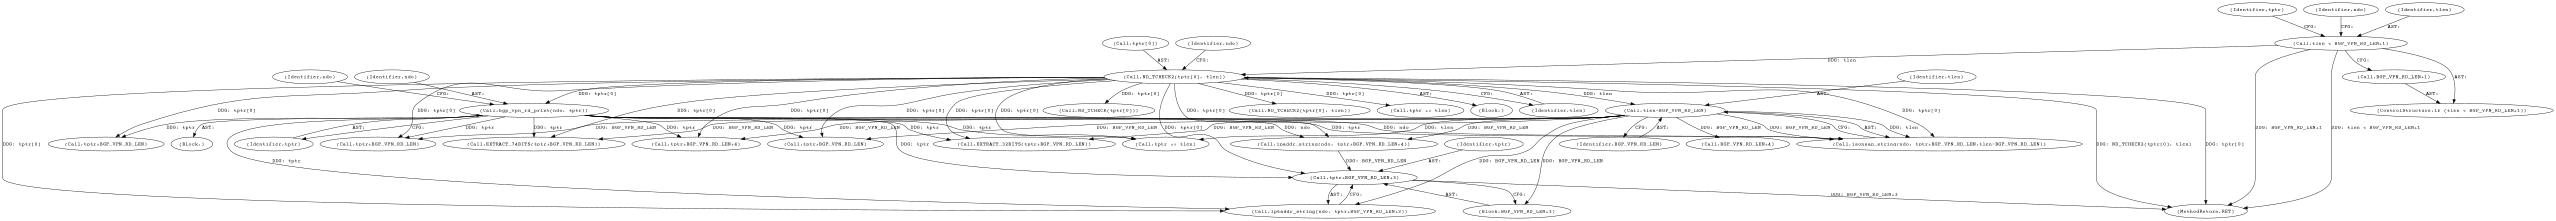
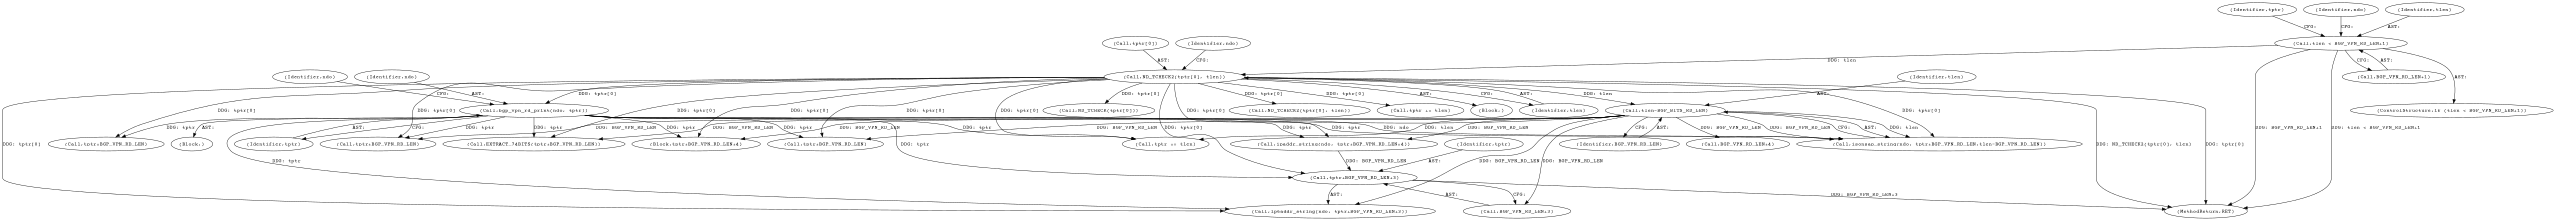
(2421, 93) -> (2376, 59)
(1665, 110) -> (1665, 110)
(1298, 127) -> (1298, 127)
(696, 144) -> (696, 144)
(1024, 144) -> none
(1347, 197) -> none
(1517, 211) -> (1517, 211)
